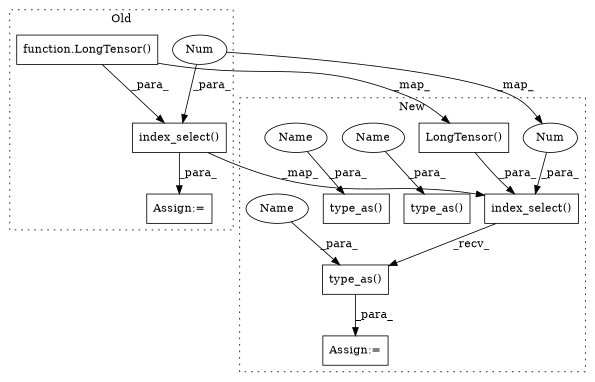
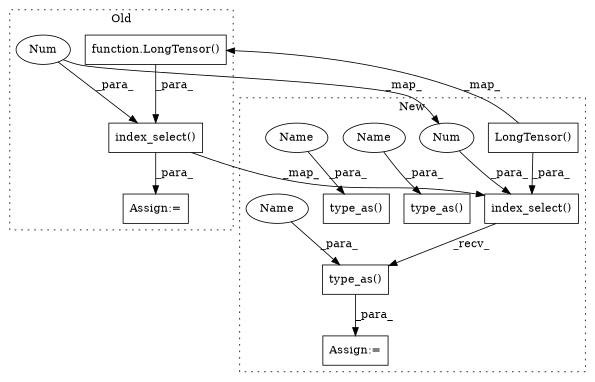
(305, 73) -> (382, 68)
